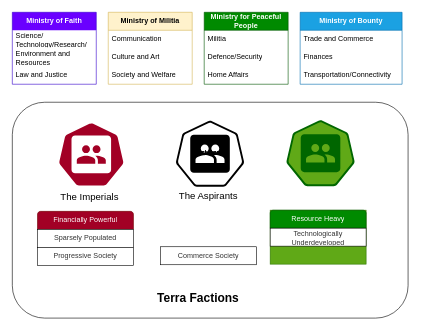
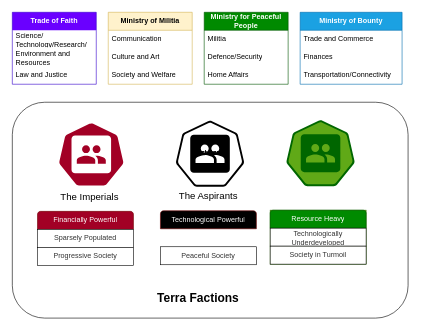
(54, 21) -> (54, 21)
none -> (209, 220)
none -> (318, 255)
(209, 256) -> (209, 256)
